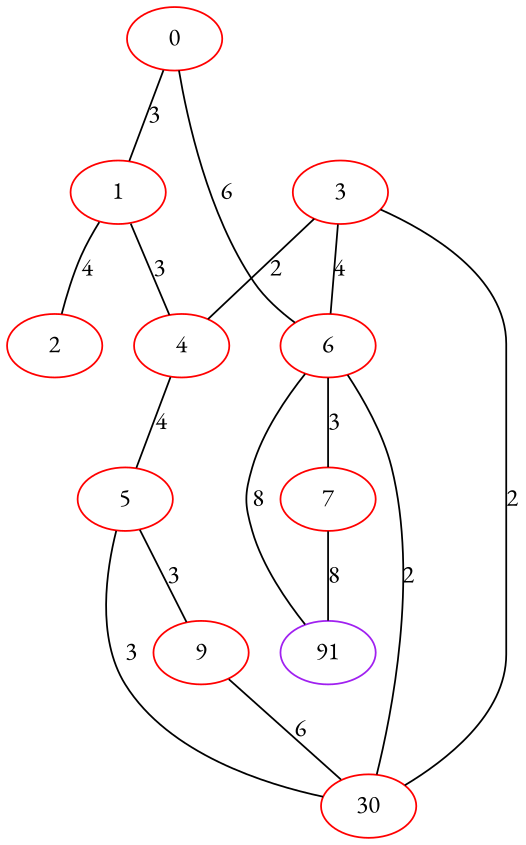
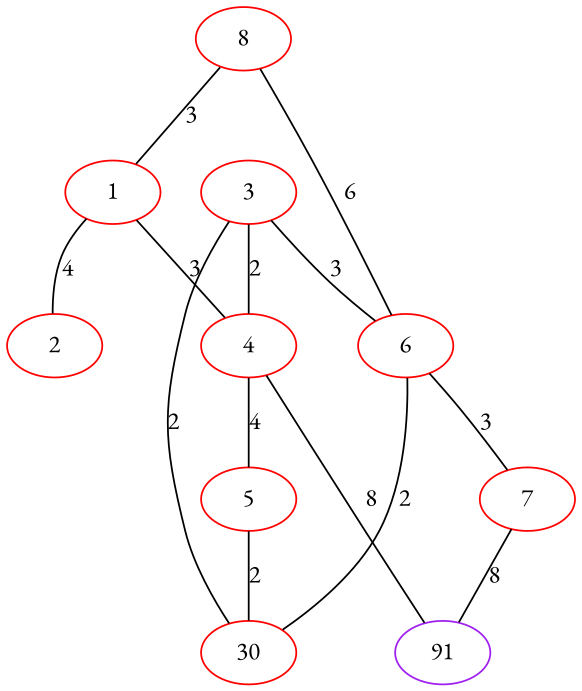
(175, 39) -> (243, 39)
(340, 269) -> (336, 269)
(246, 499) -> (345, 499)
(131, 653) -> (255, 576)
(201, 653) -> none
